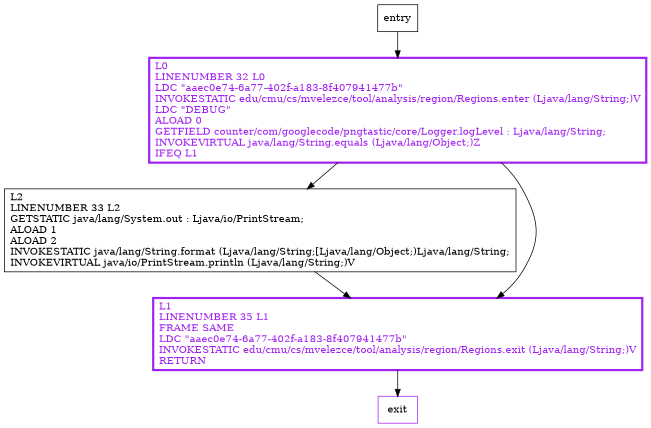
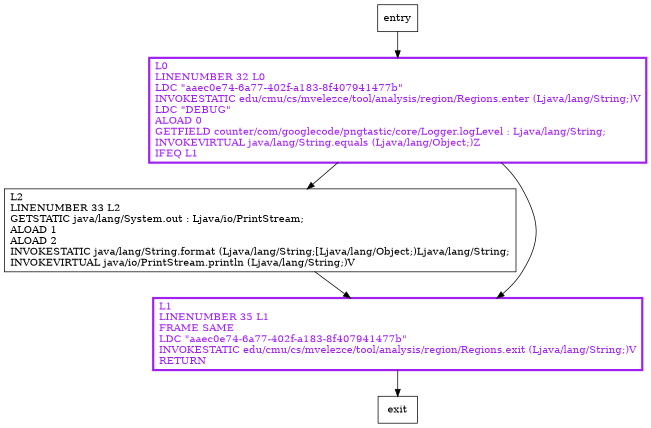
(398, 410) -> (398, 410)
